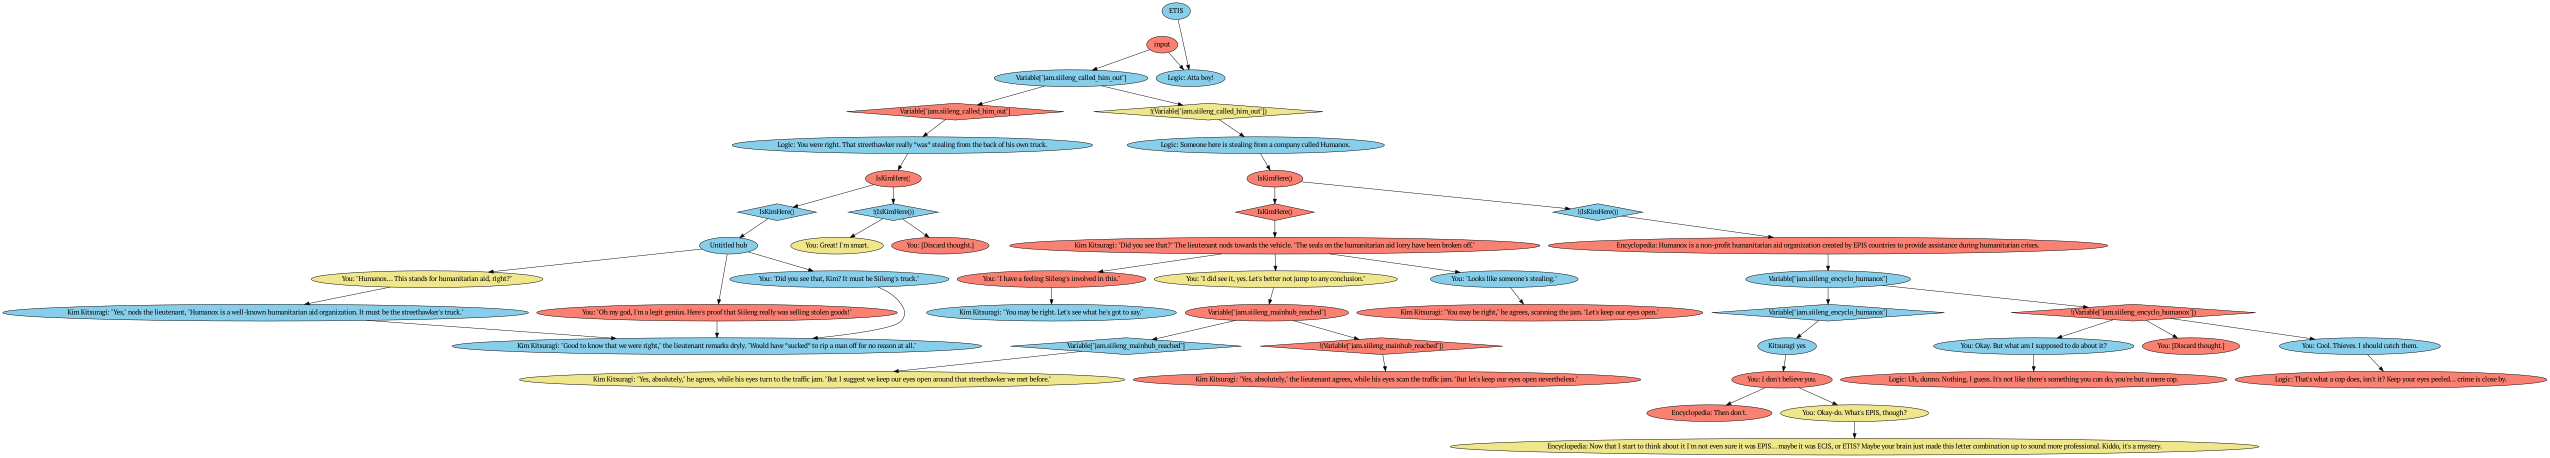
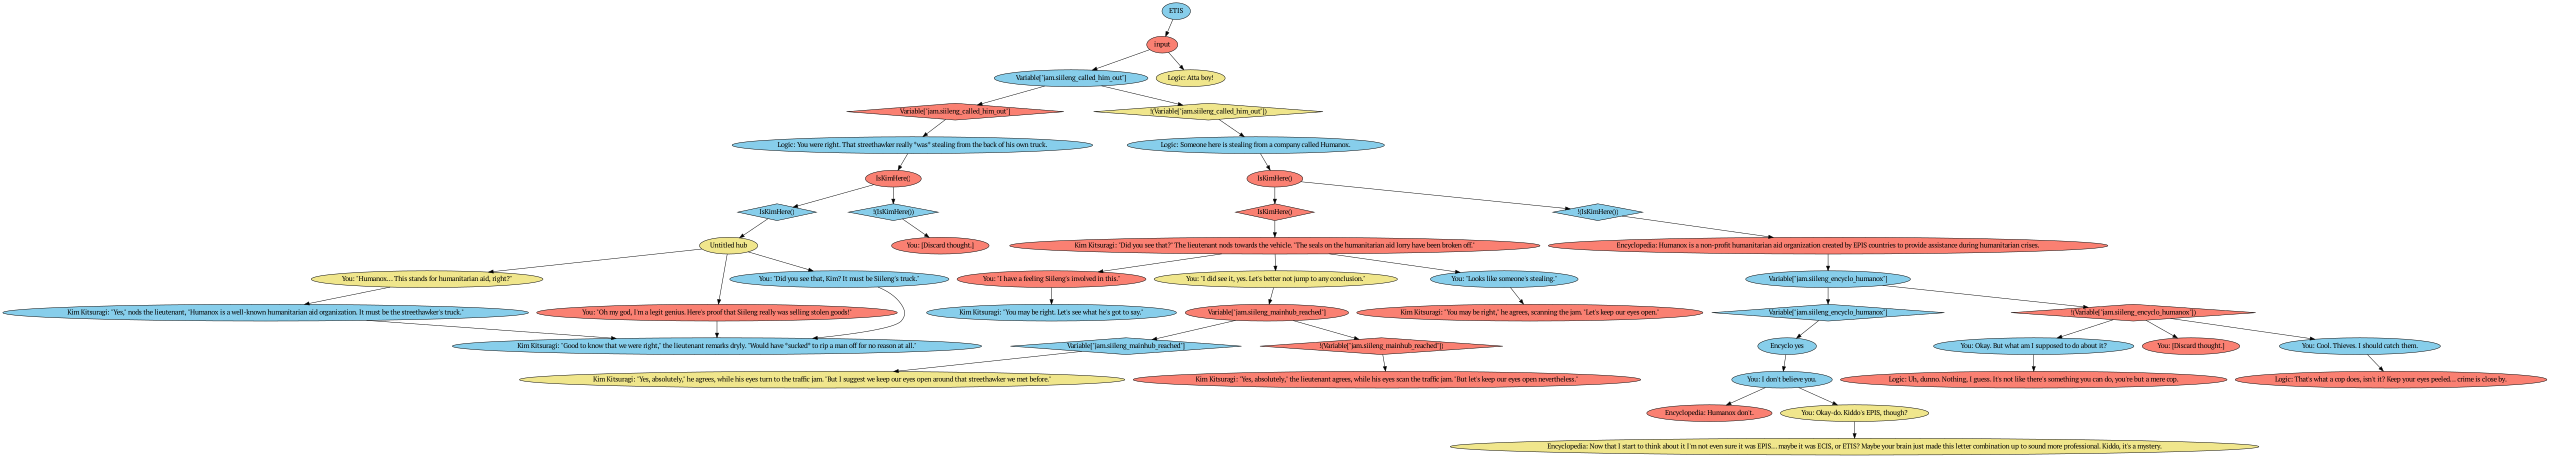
(1183, 42) -> (1170, 26)
(1191, 78) -> (1191, 78)
(729, 246) -> (729, 246)
(837, 246) -> none
(1787, 346) -> (1787, 346)
(1782, 380) -> (1782, 380)
(1709, 413) -> (1709, 413)
(1855, 413) -> (1855, 413)
